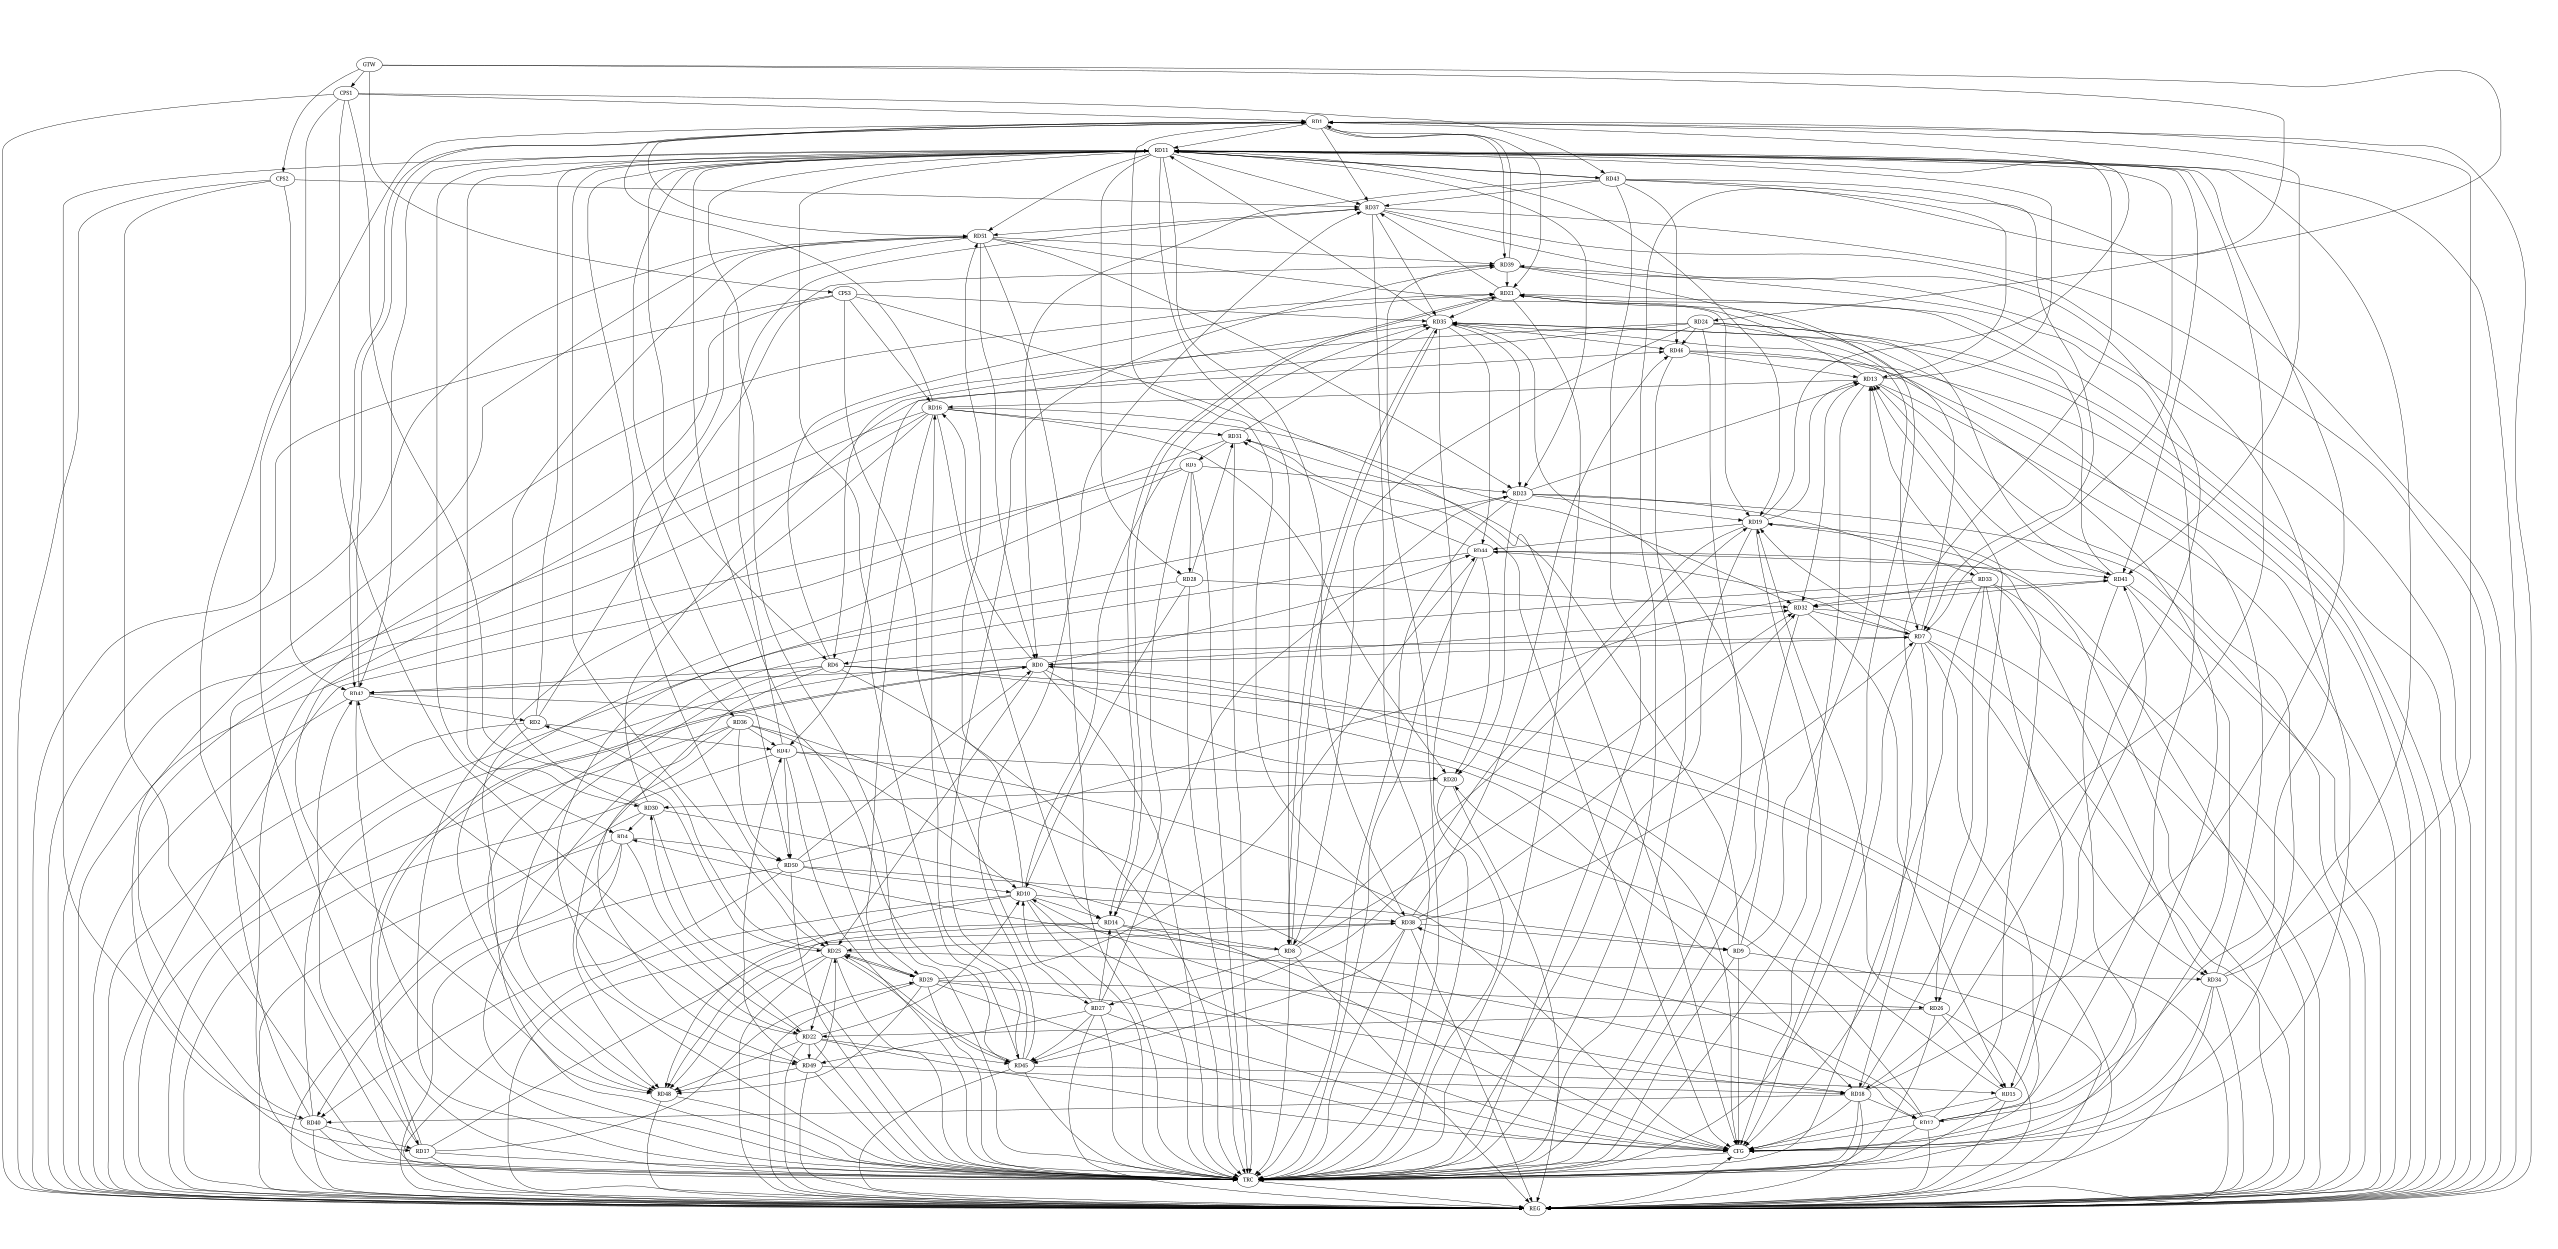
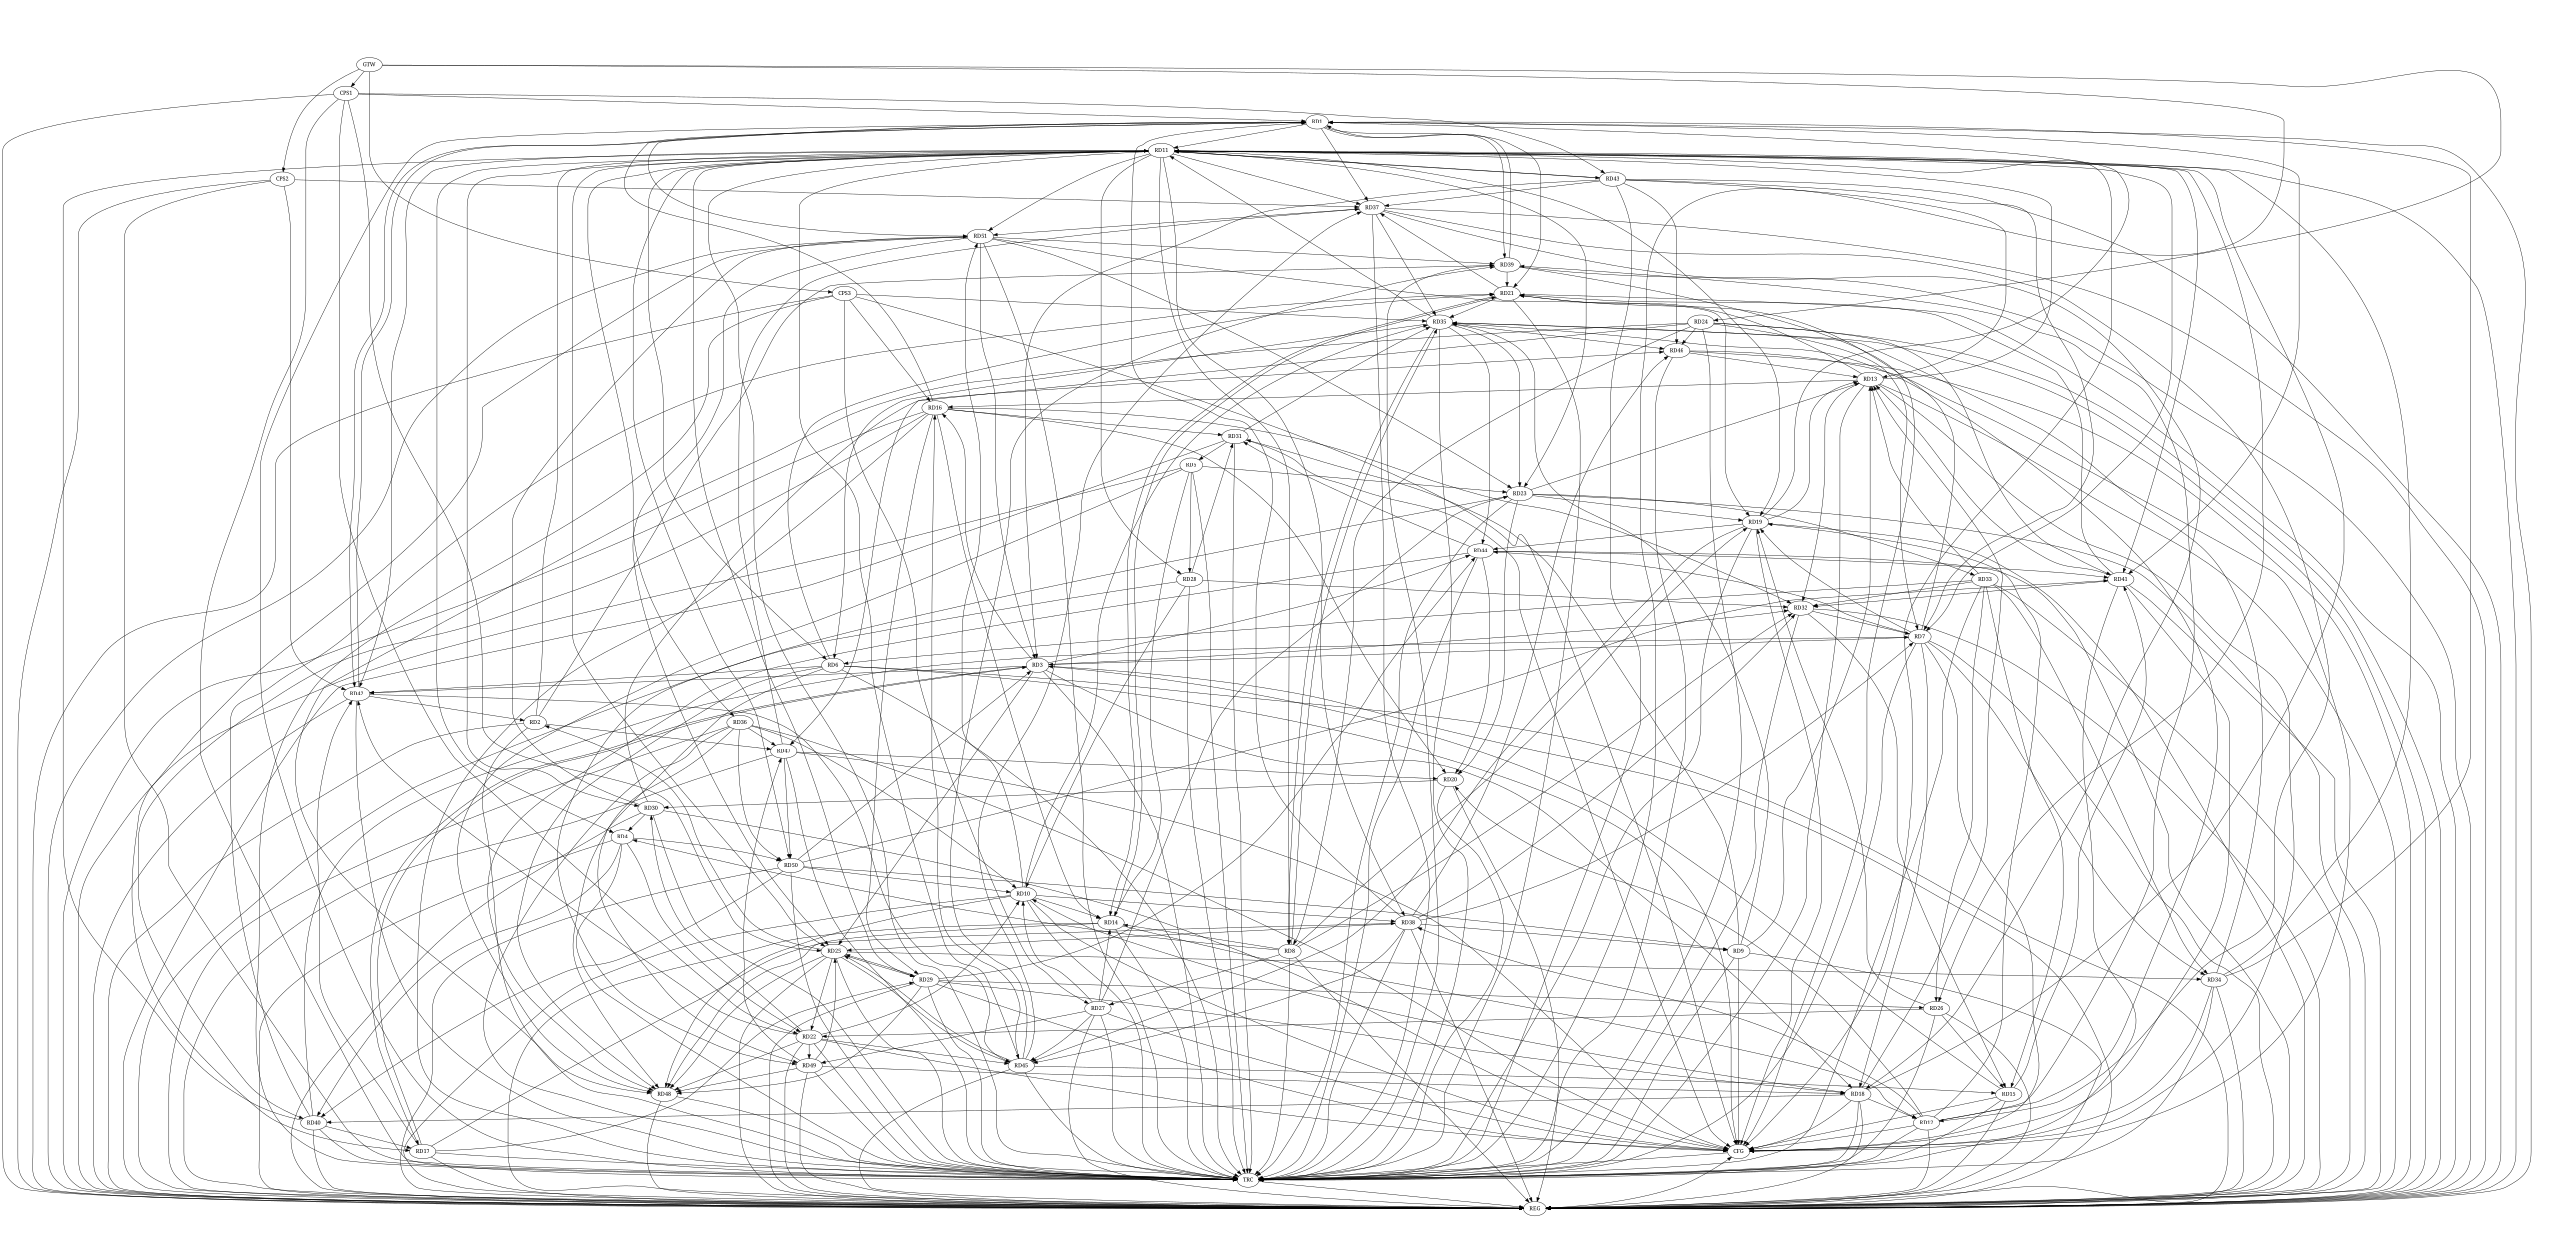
(1038, 665) -> (1038, 665)
(1191, 936) -> (1215, 939)
